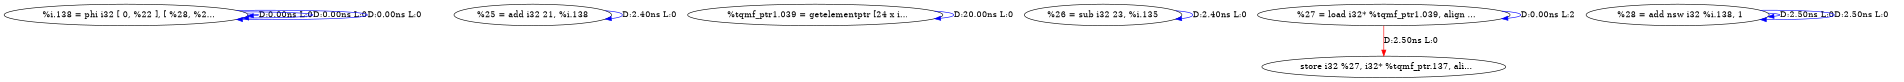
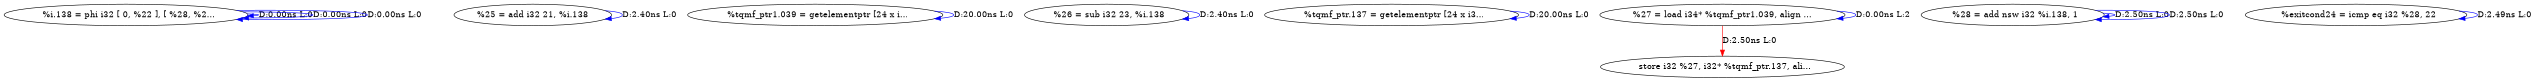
(1103, 15) -> (1107, 15)
(1384, 15) -> (1722, 15)
none -> (1392, 15)
none -> (2356, 15)
